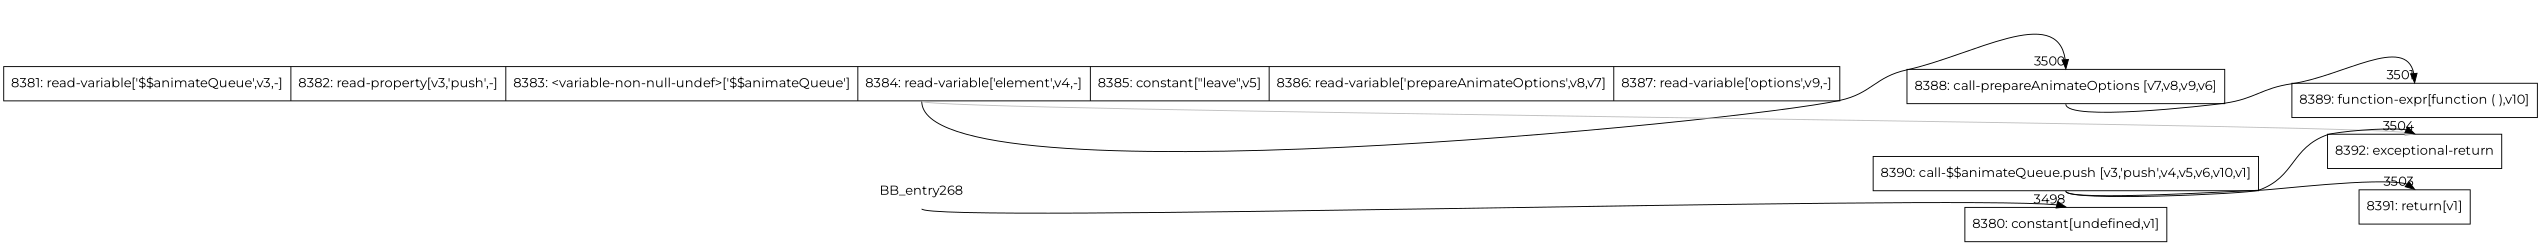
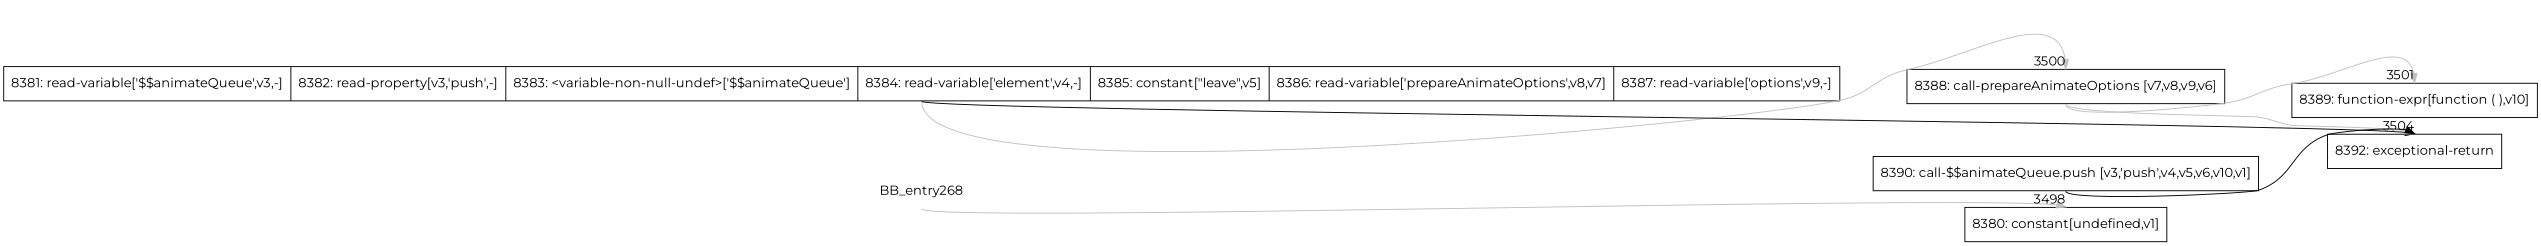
(2245, 98) -> (2245, 98)
none -> (2236, 116)
(1626, 117) -> (1626, 117)
(1501, 137) -> (1501, 137)
(2415, 207) -> none
(1489, 208) -> (1489, 208)
